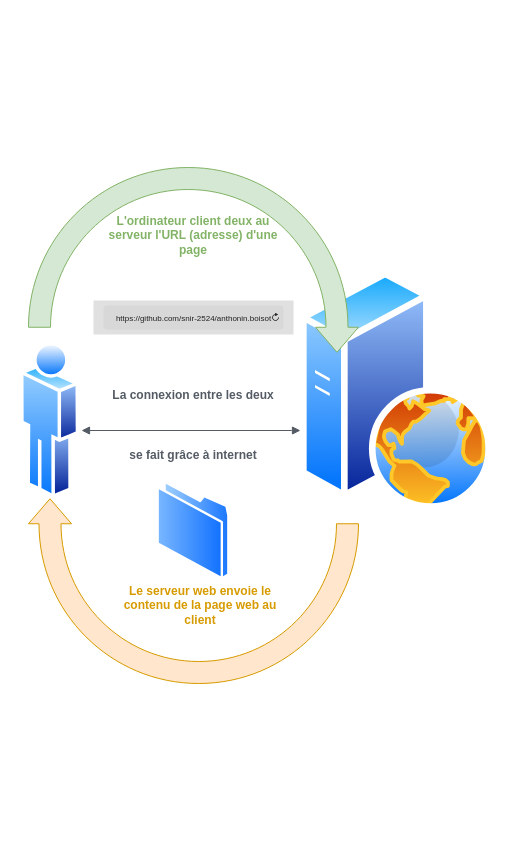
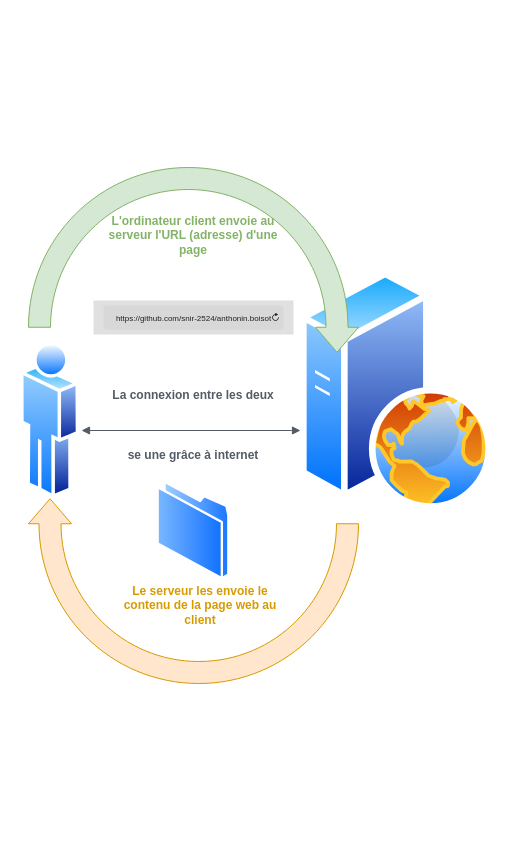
(194, 236) -> (194, 236)
(194, 456) -> (194, 456)
(201, 606) -> (201, 606)
